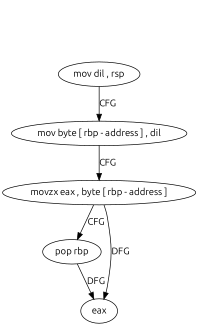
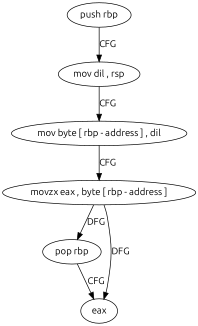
none -> (99, 15)
(96, 222) -> (96, 222)
(96, 281) -> (96, 281)
